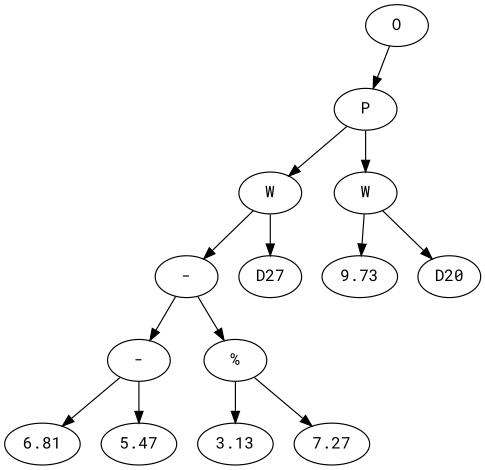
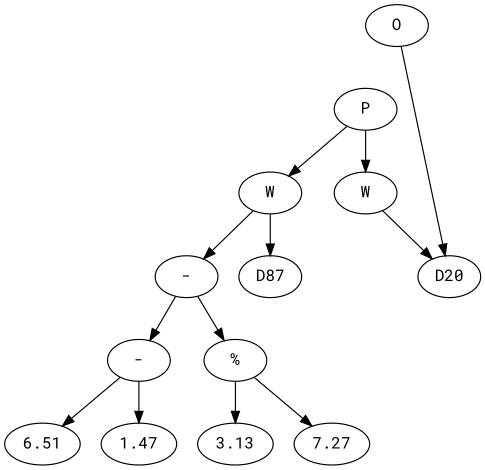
(383, 62) -> (422, 146)
(270, 277) -> (270, 277)
(360, 277) -> none
(42, 444) -> (42, 444)
(139, 444) -> (139, 444)
